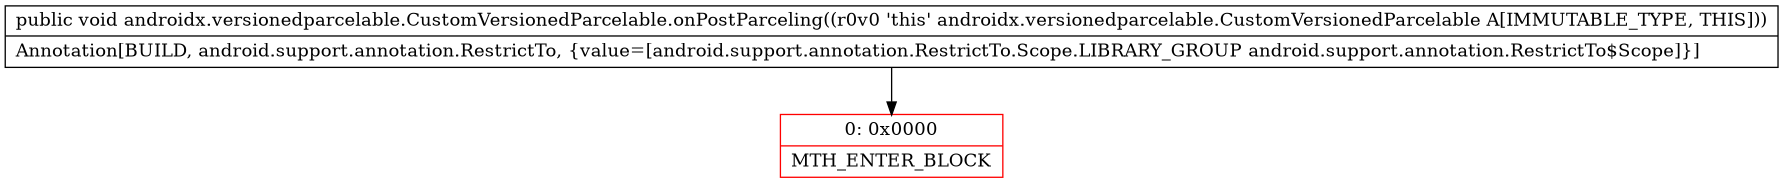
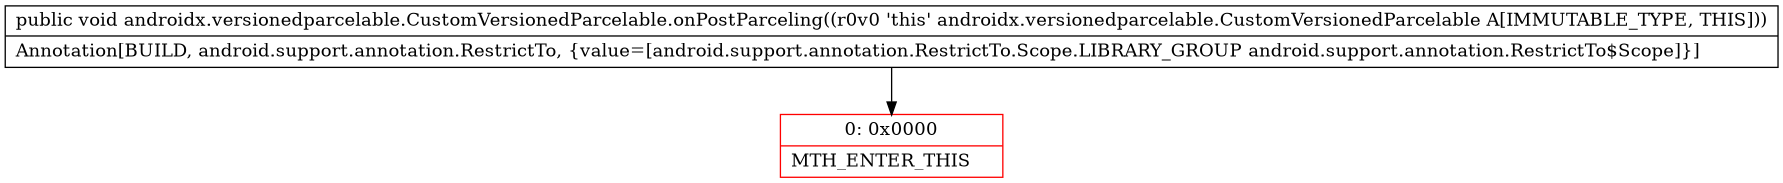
(892, 161) -> (881, 161)
